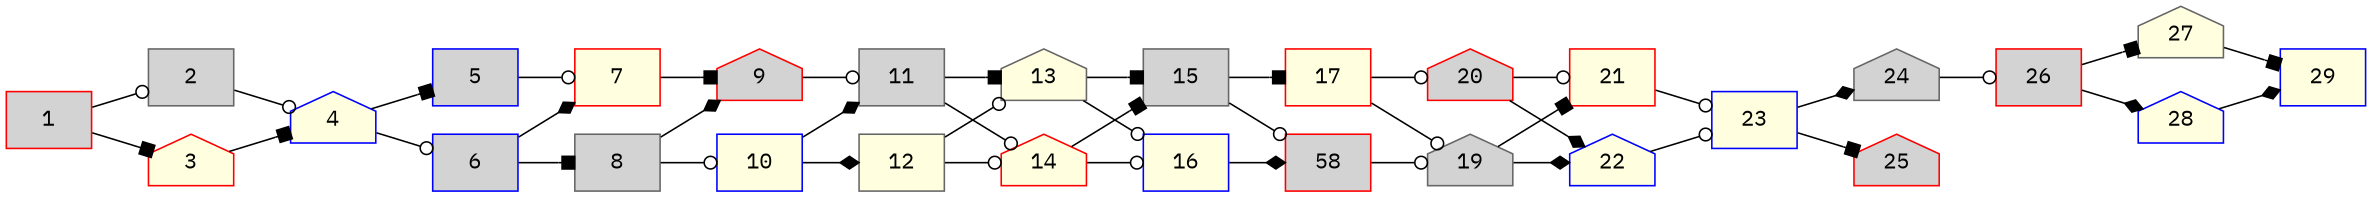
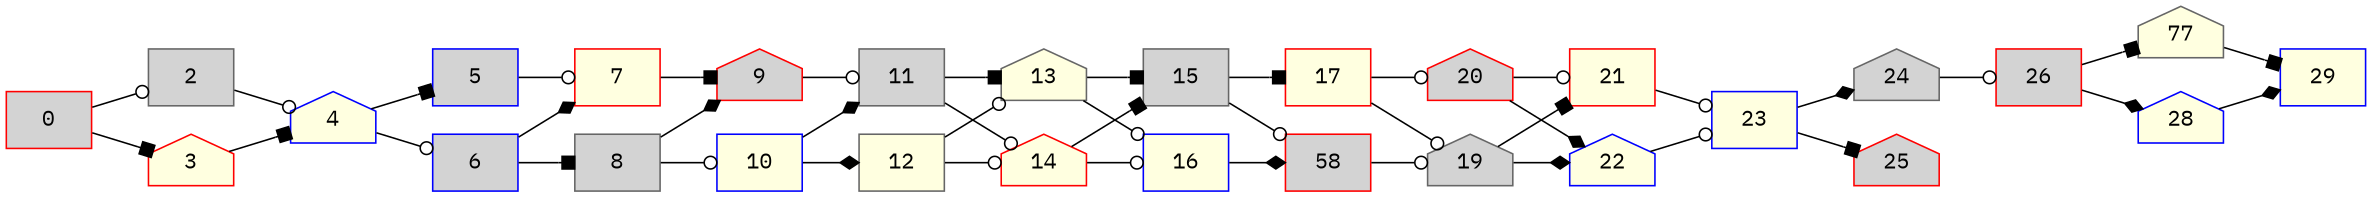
(2181, 35) -> (2181, 35)
(49, 120) -> (49, 120)
